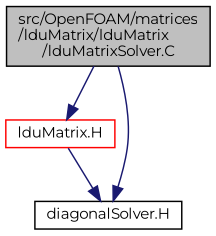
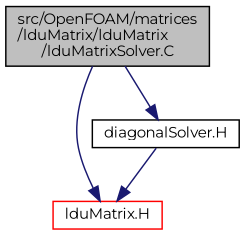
(81, 168) -> (141, 169)
